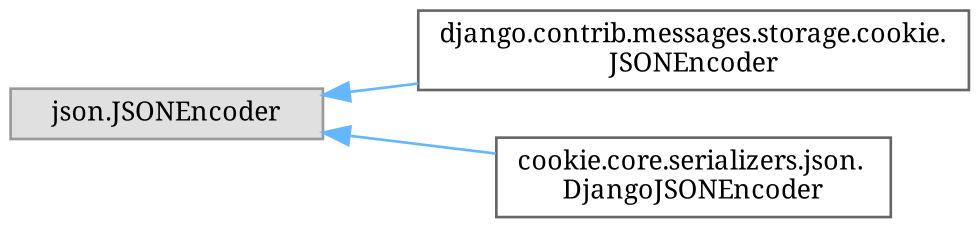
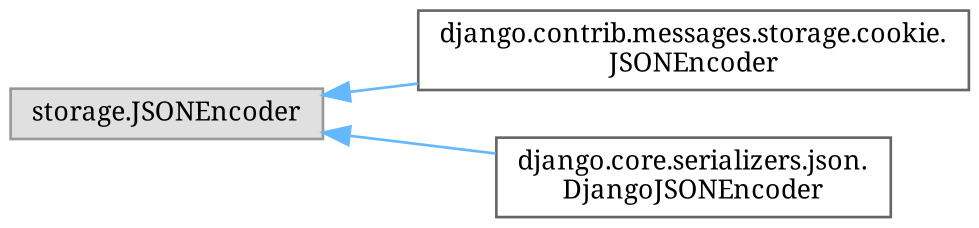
(167, 114) -> (167, 114)
(694, 177) -> (694, 177)
